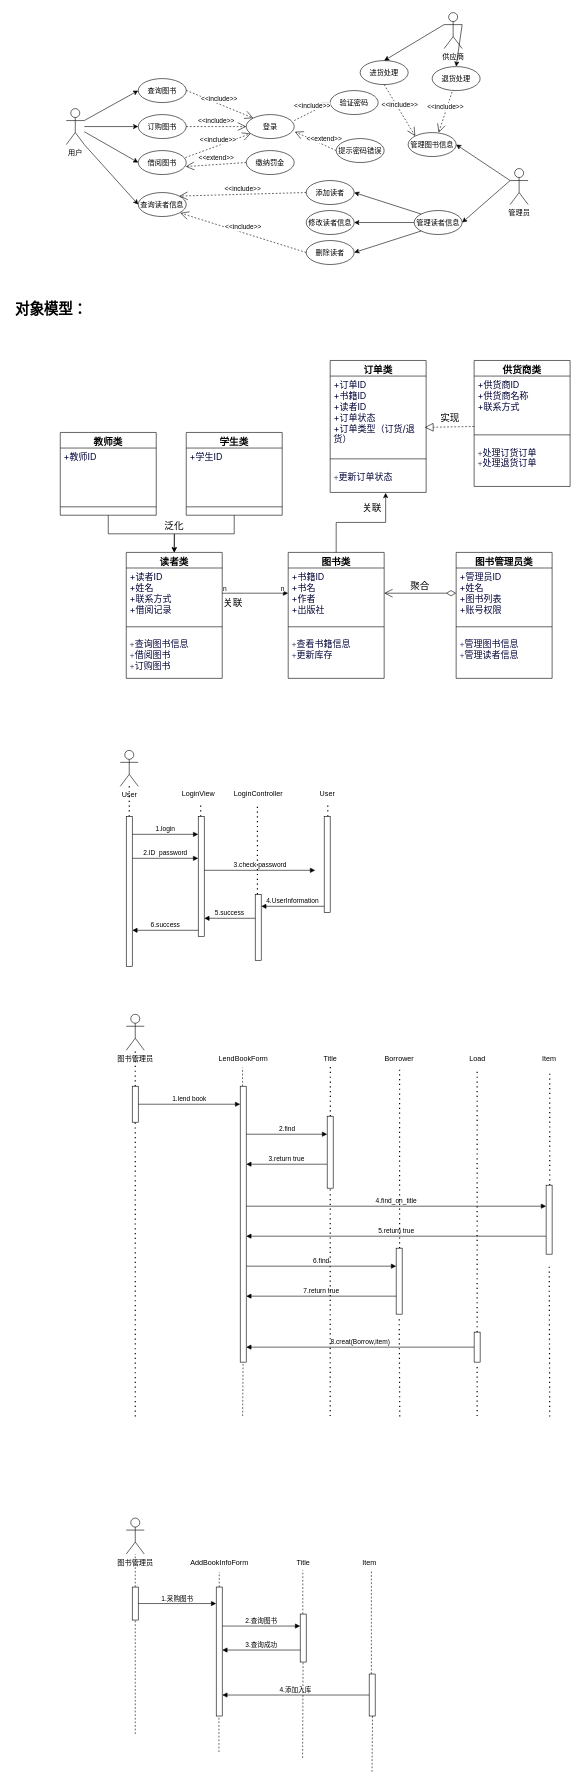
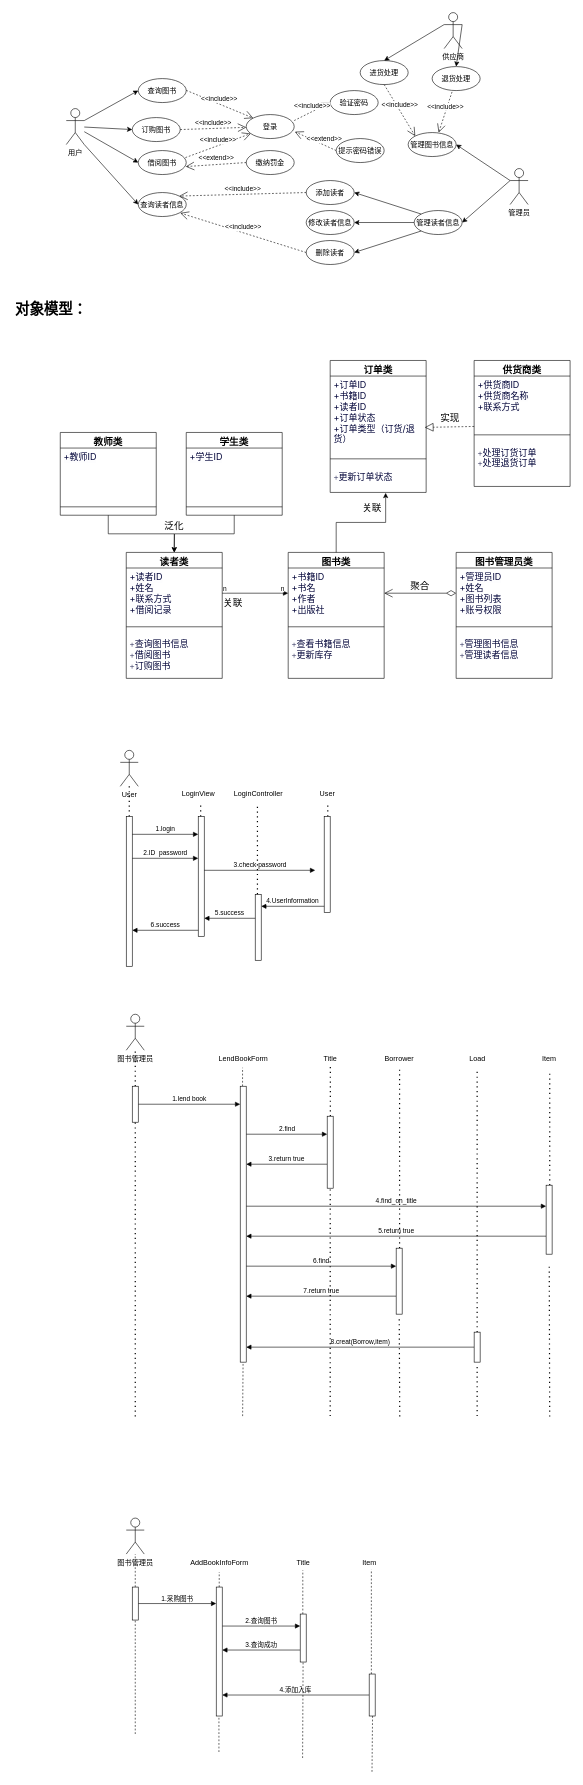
(162, 126) -> (156, 129)
